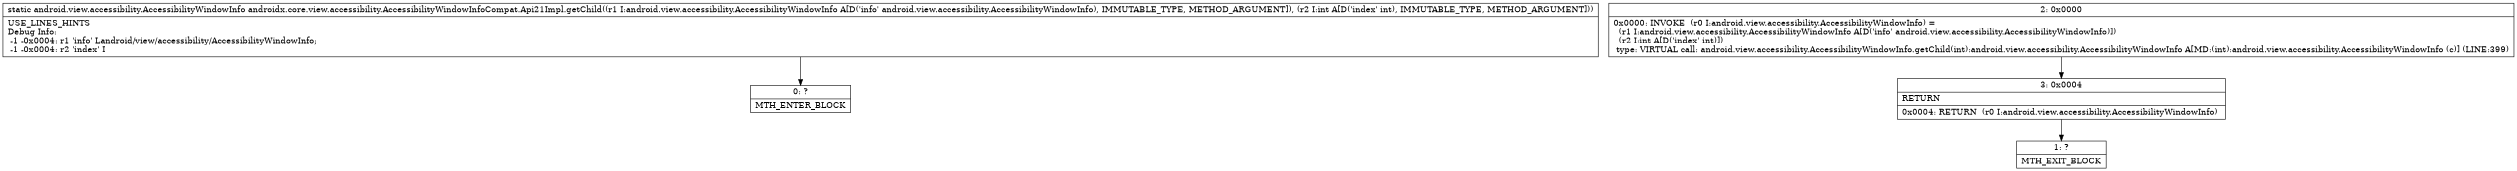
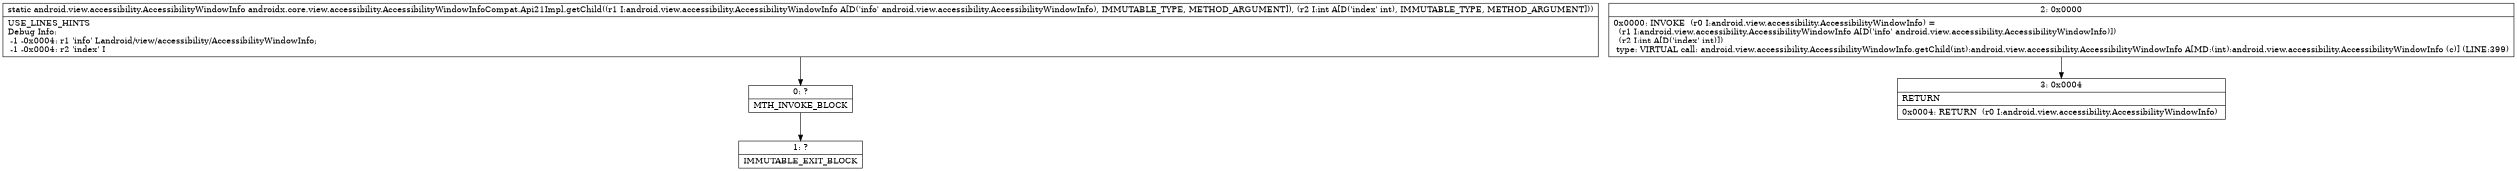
(801, 105) -> (801, 105)
(2061, 127) -> (801, 124)
(2061, 161) -> (801, 161)
